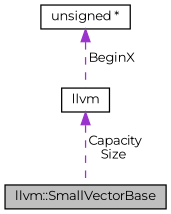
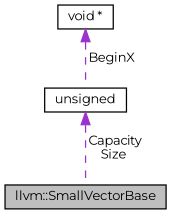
(86, 17) -> (86, 17)
(86, 100) -> (86, 100)
